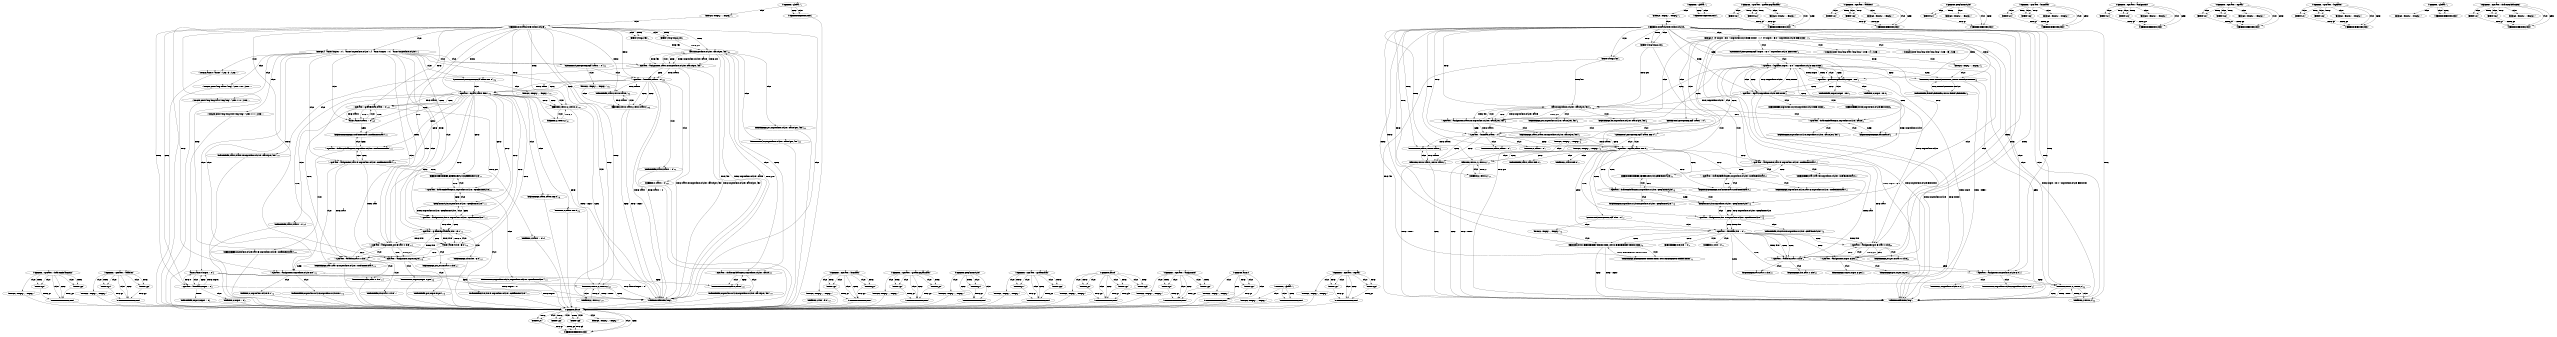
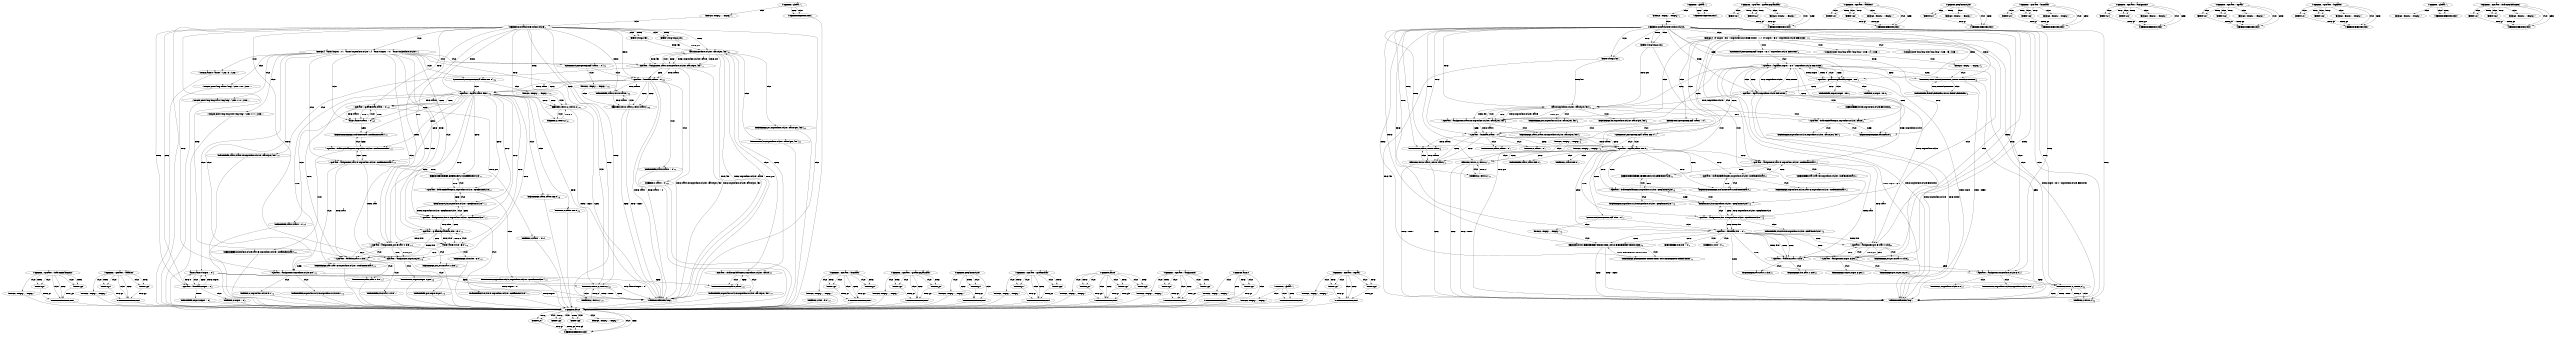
(1957, 87) -> (1957, 87)
(1796, 107) -> none
(474, 241) -> (461, 251)
